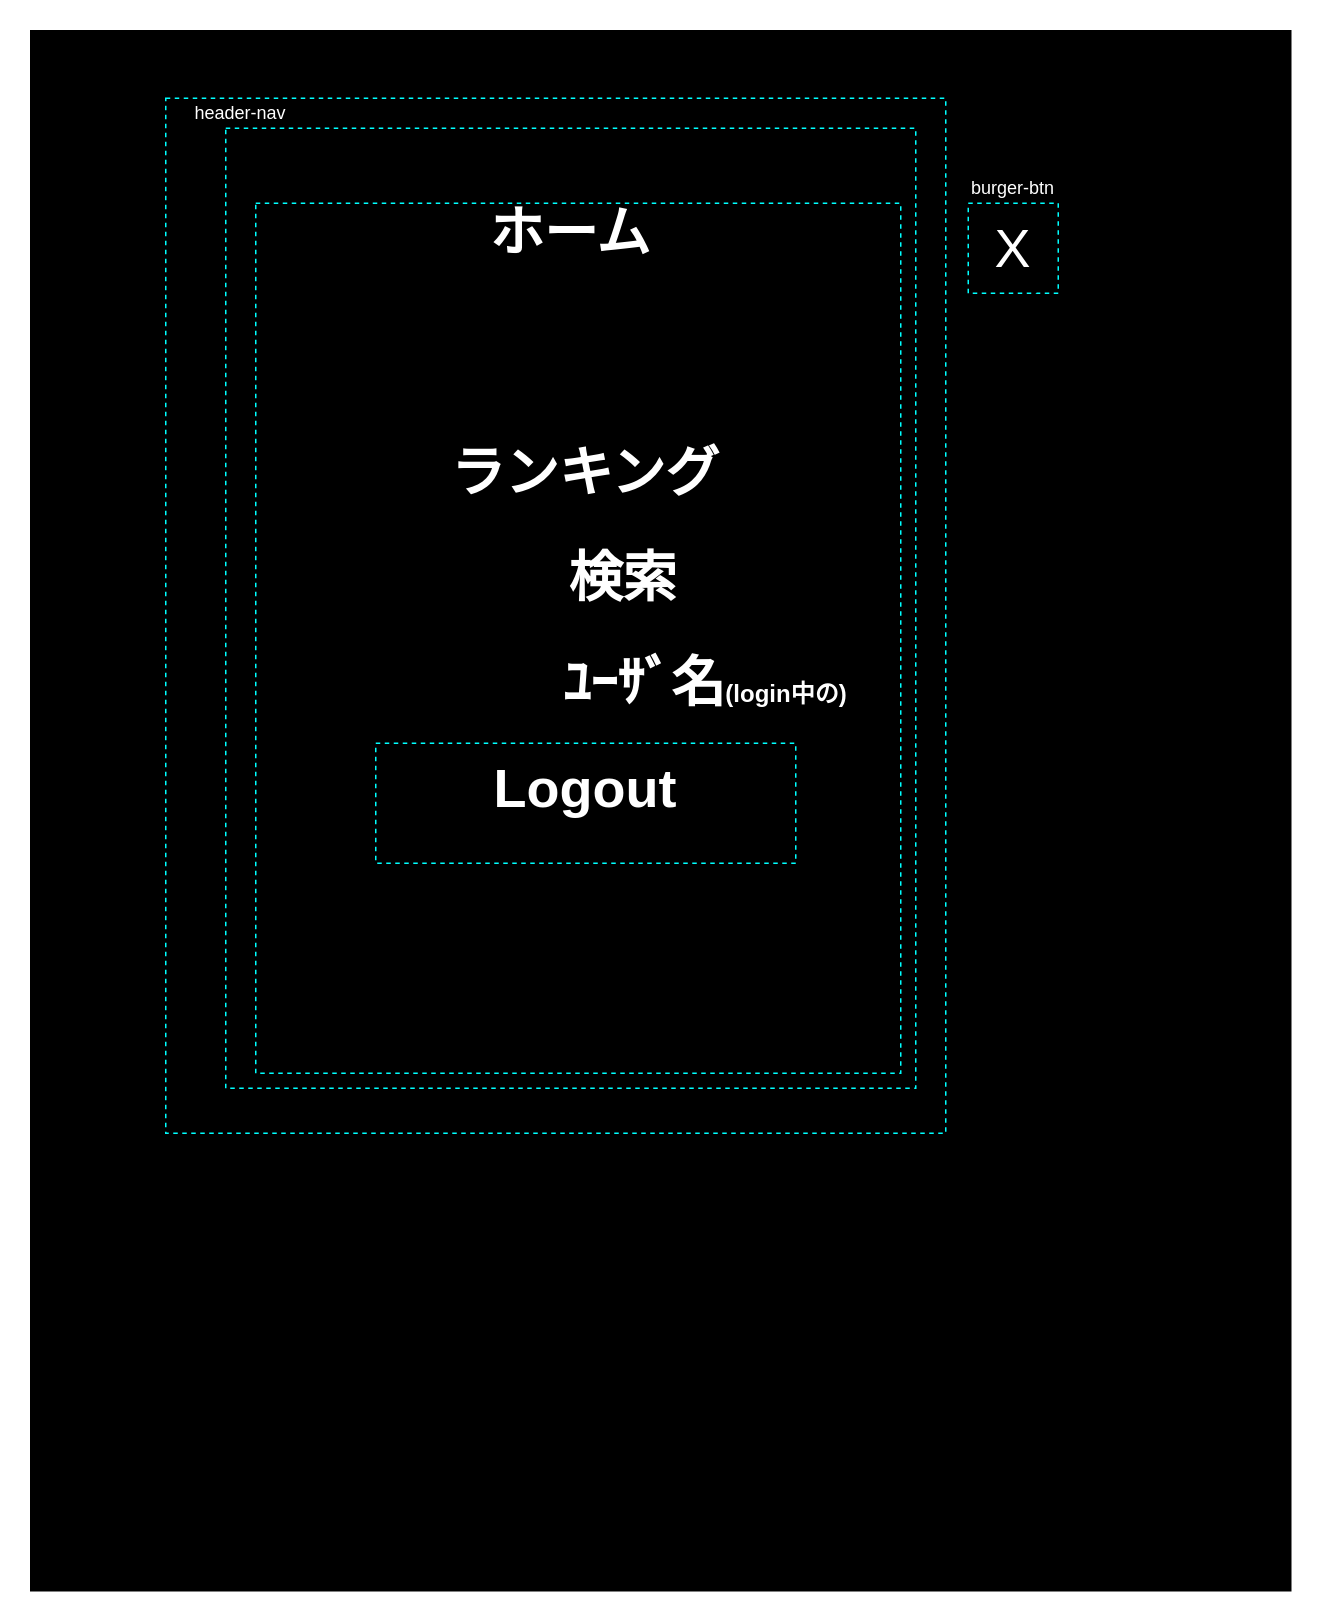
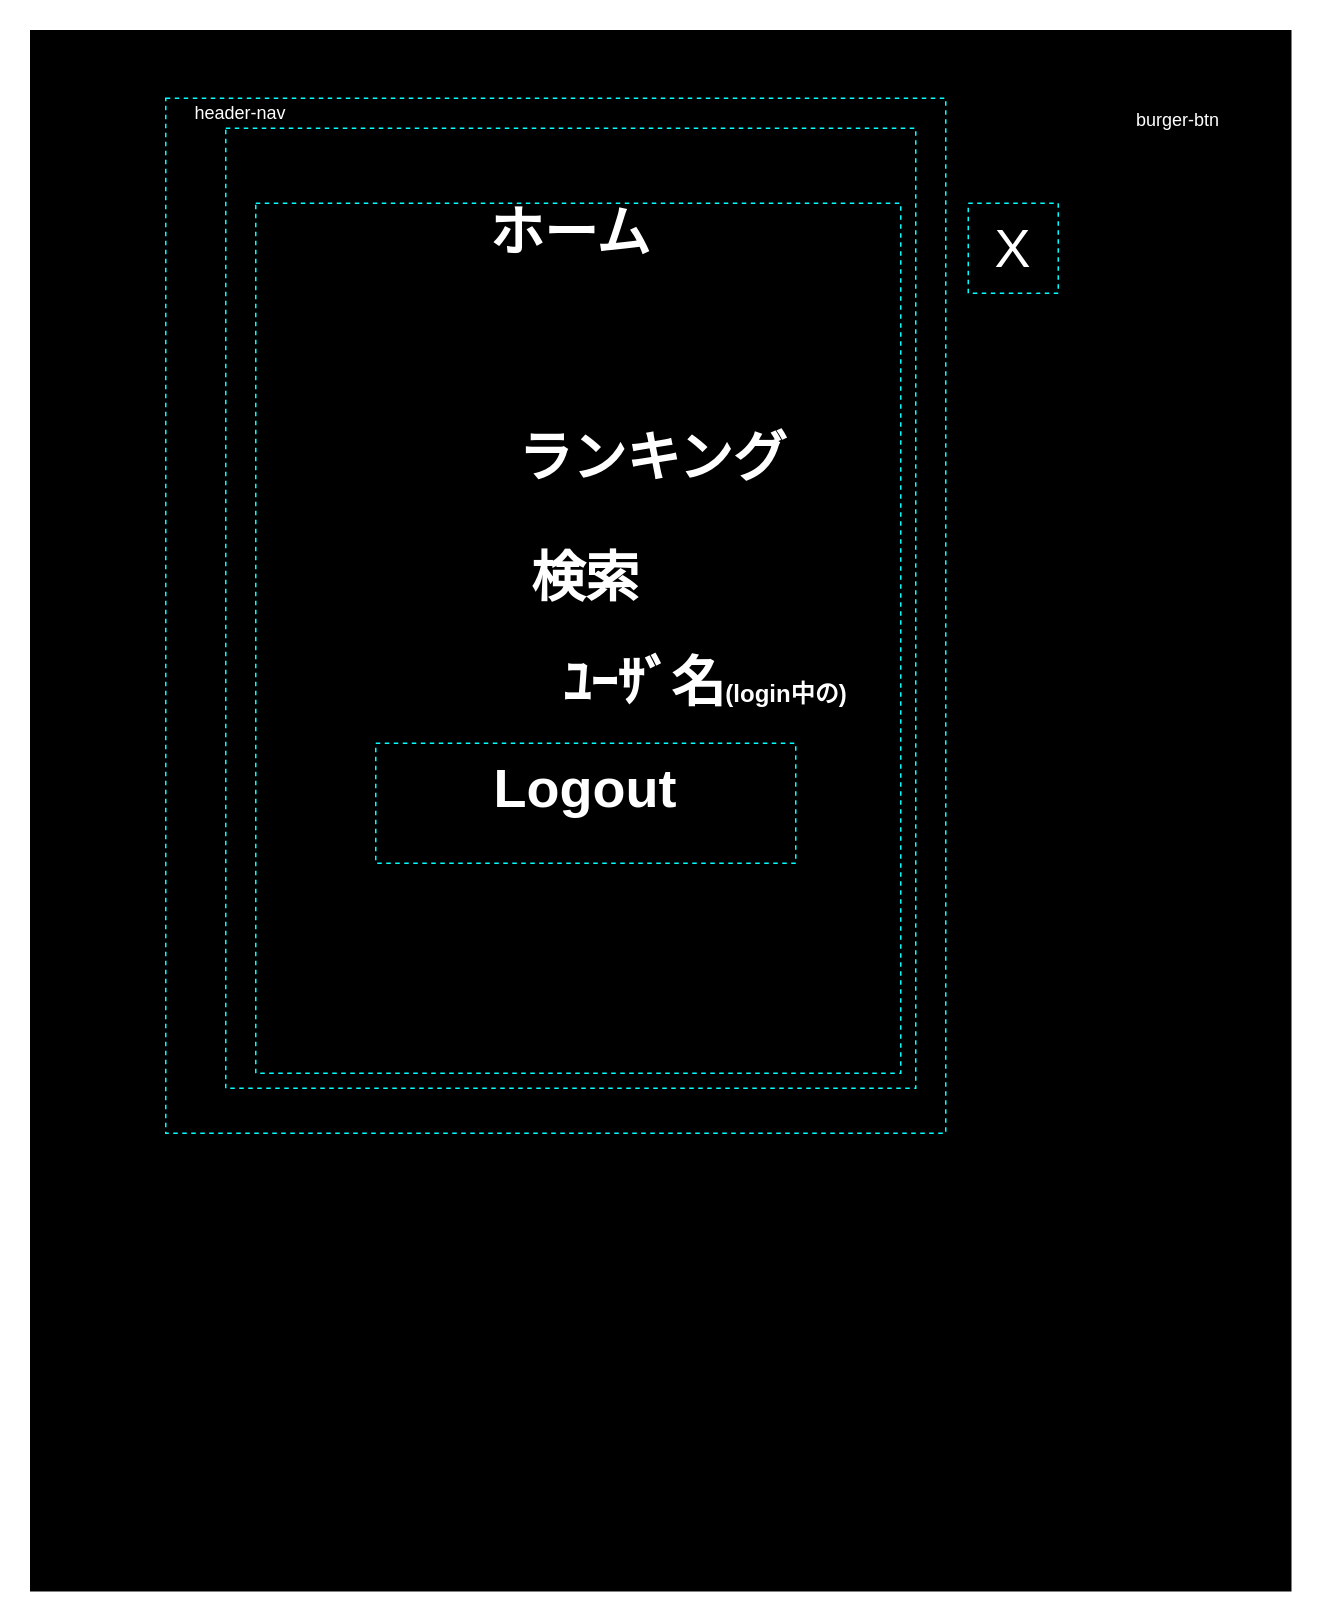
(1013, 188) -> (1178, 121)
(586, 473) -> (653, 458)
(623, 578) -> (586, 578)
